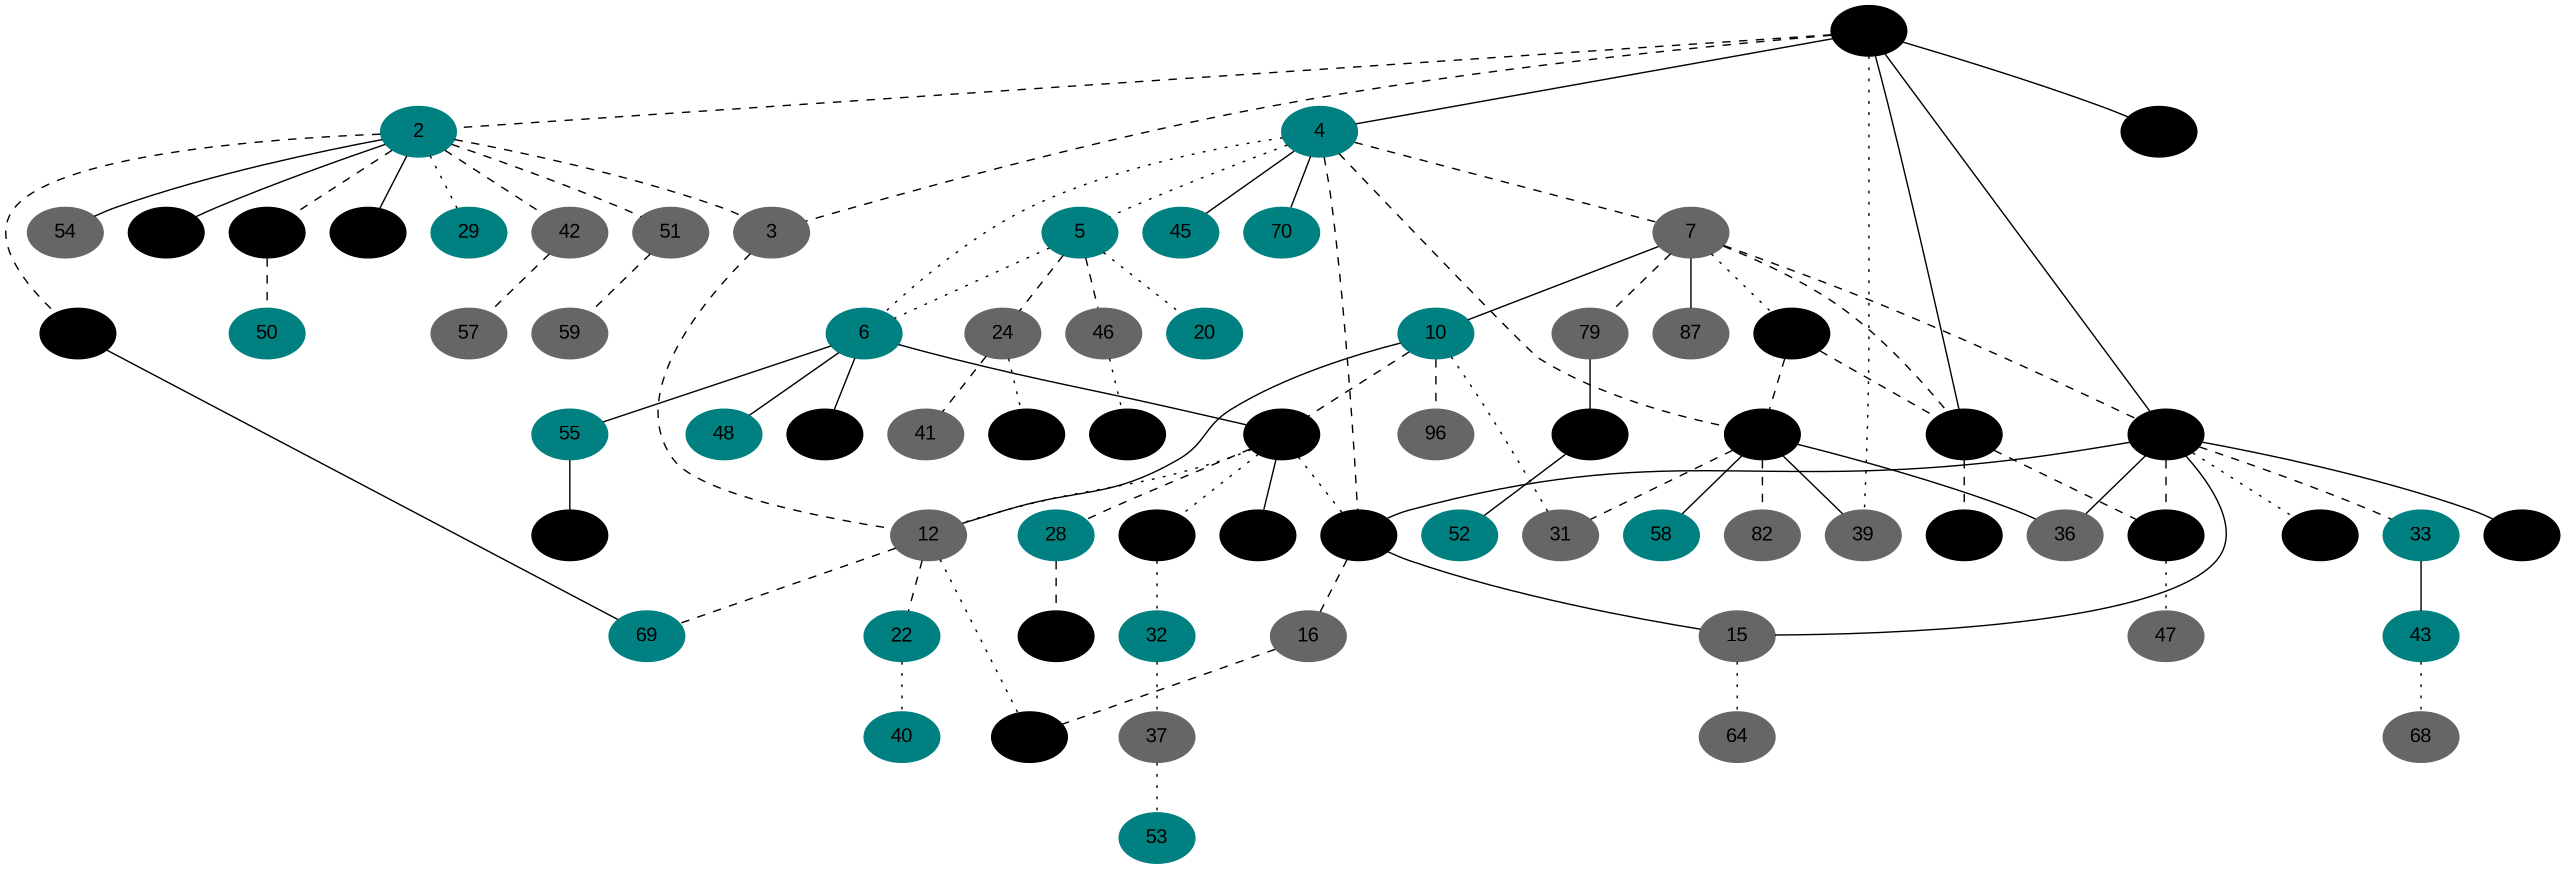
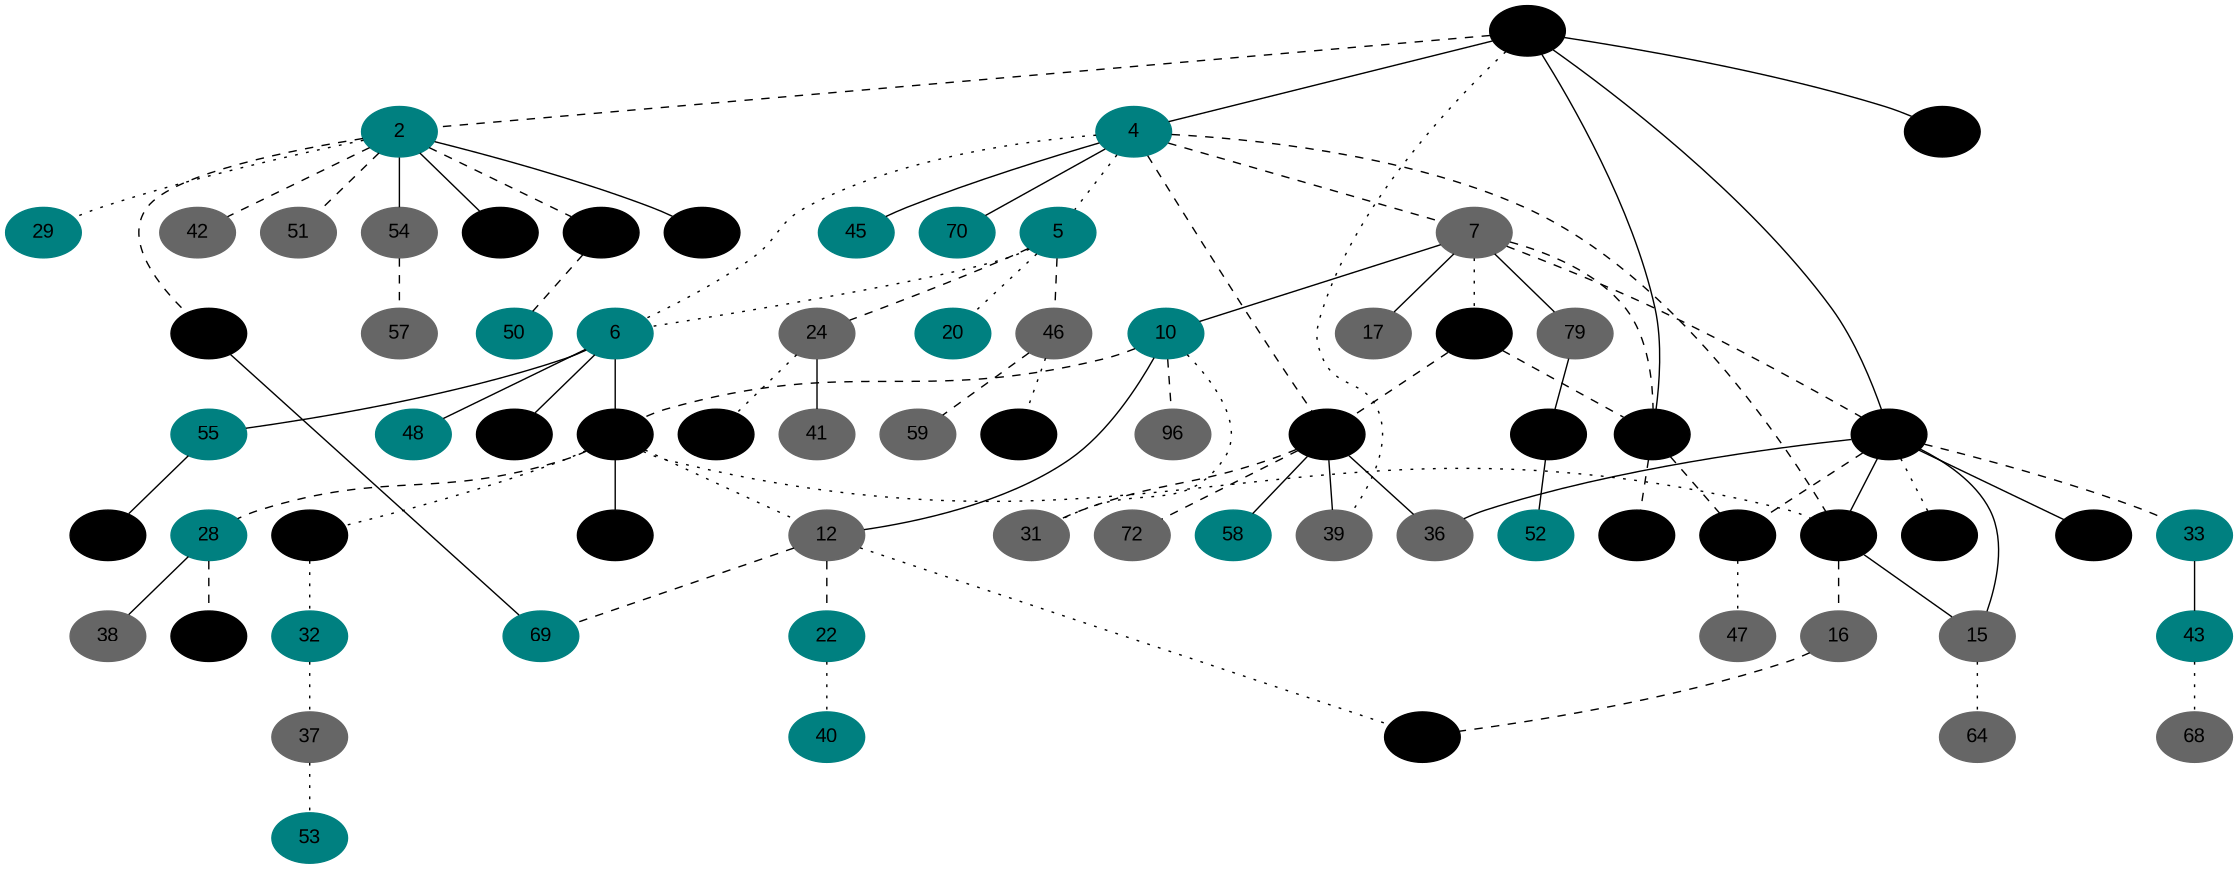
(772, 233) -> none
(520, 283) -> (399, 283)
(620, 283) -> (979, 389)
(1641, 283) -> (1525, 283)
(1691, 334) -> (1373, 334)
(964, 384) -> (817, 393)
(1762, 535) -> (1132, 535)
none -> (108, 636)
